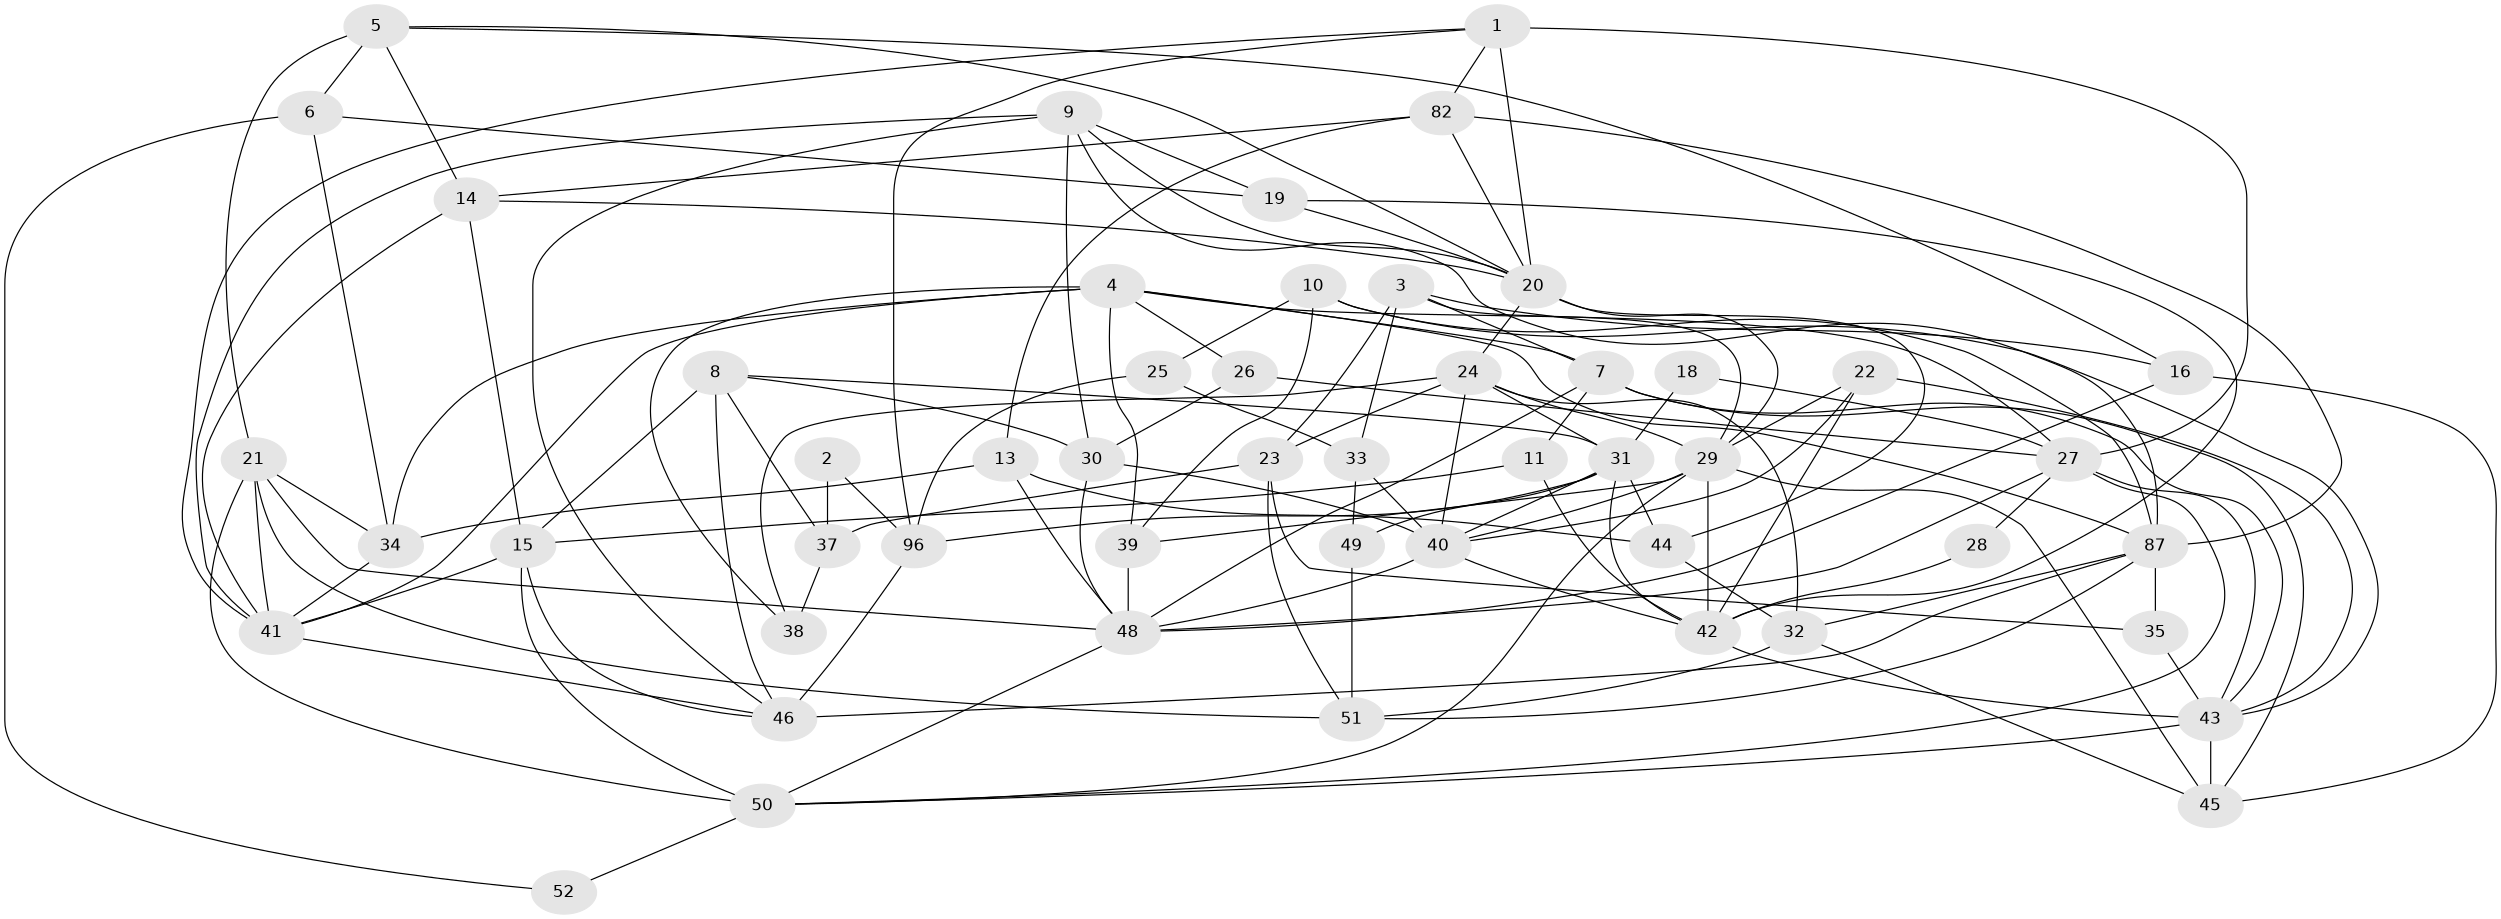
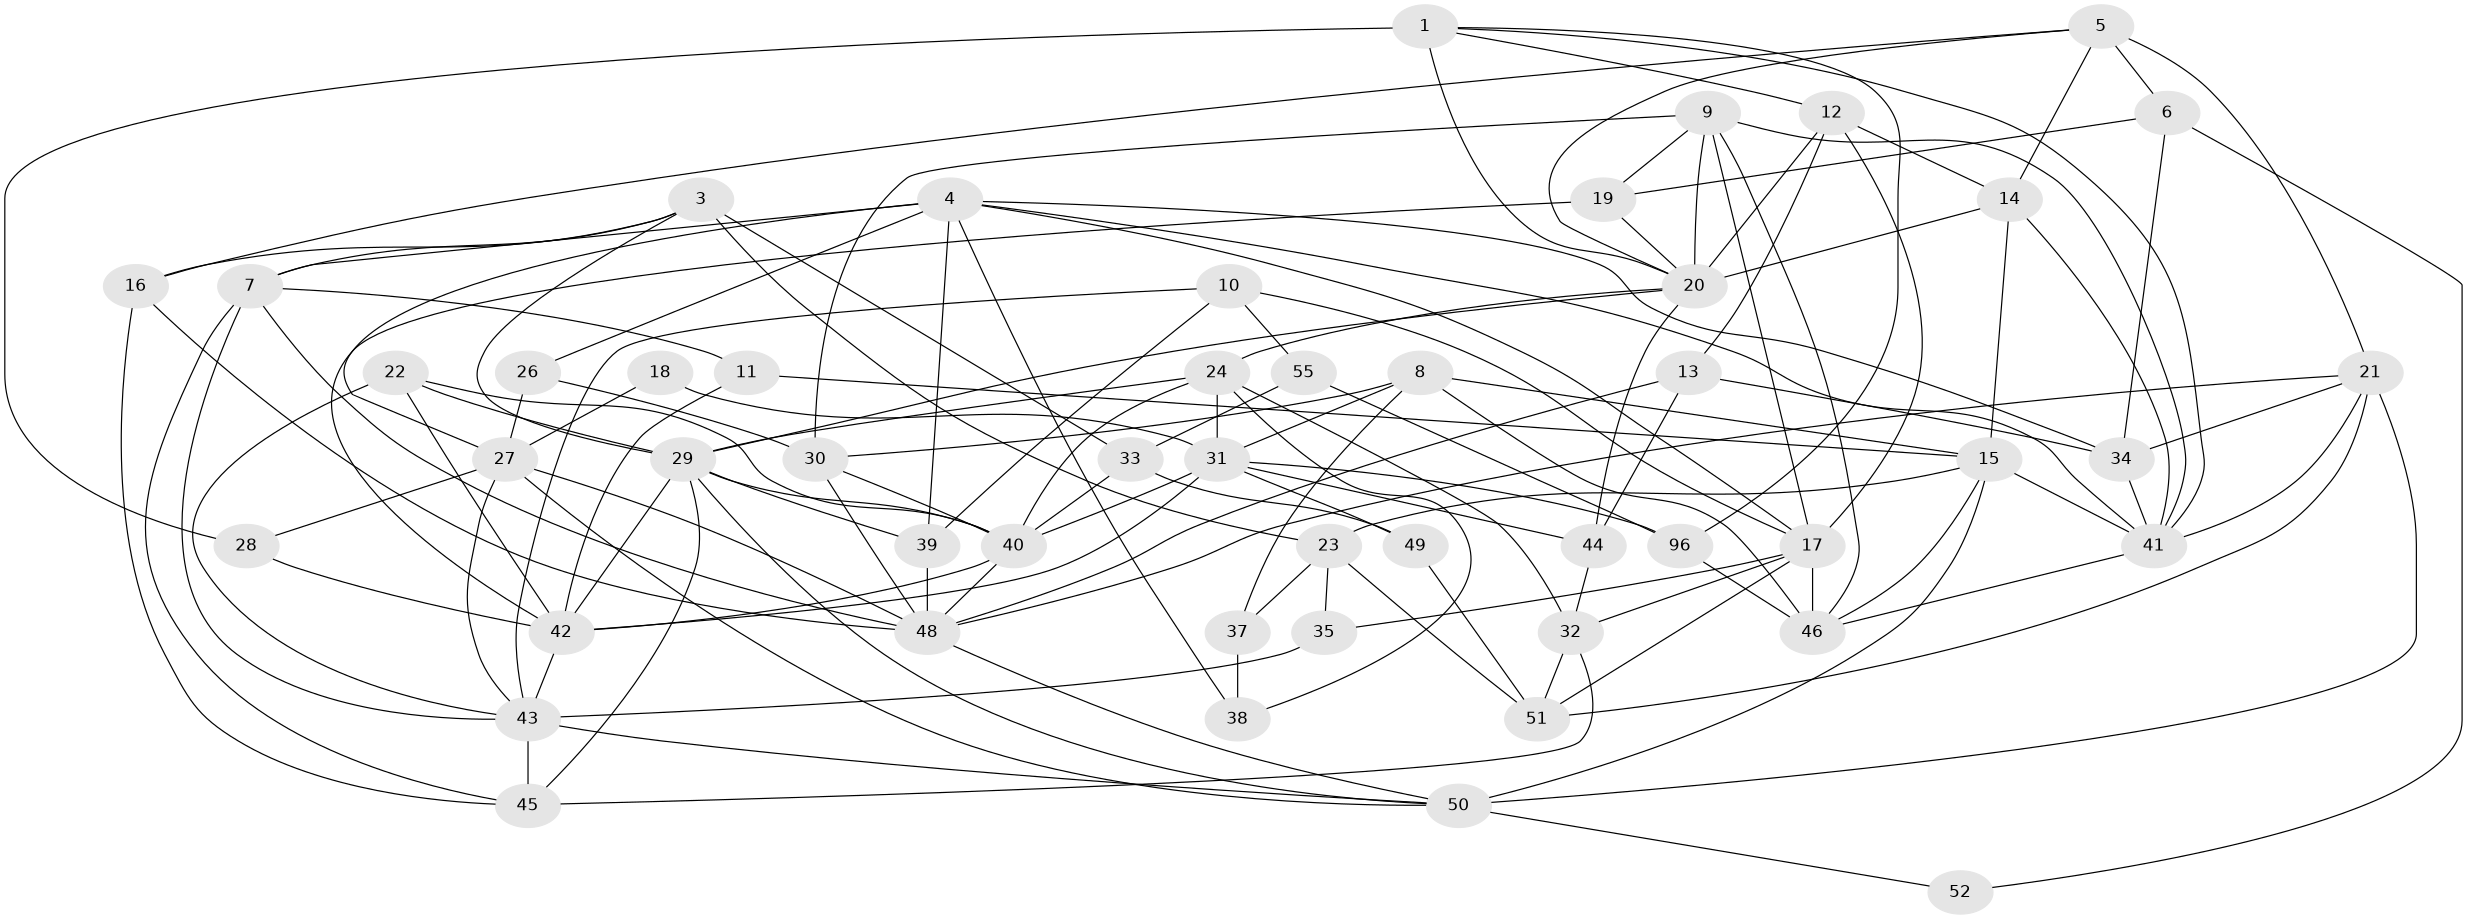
(2080, 86) -> (455, 76)
(1442, 113) -> (1832, 113)
(1158, 373) -> (1304, 373)
(1382, 409) -> (1671, 494)
(828, 459) -> none
(2155, 546) -> (1813, 546)
